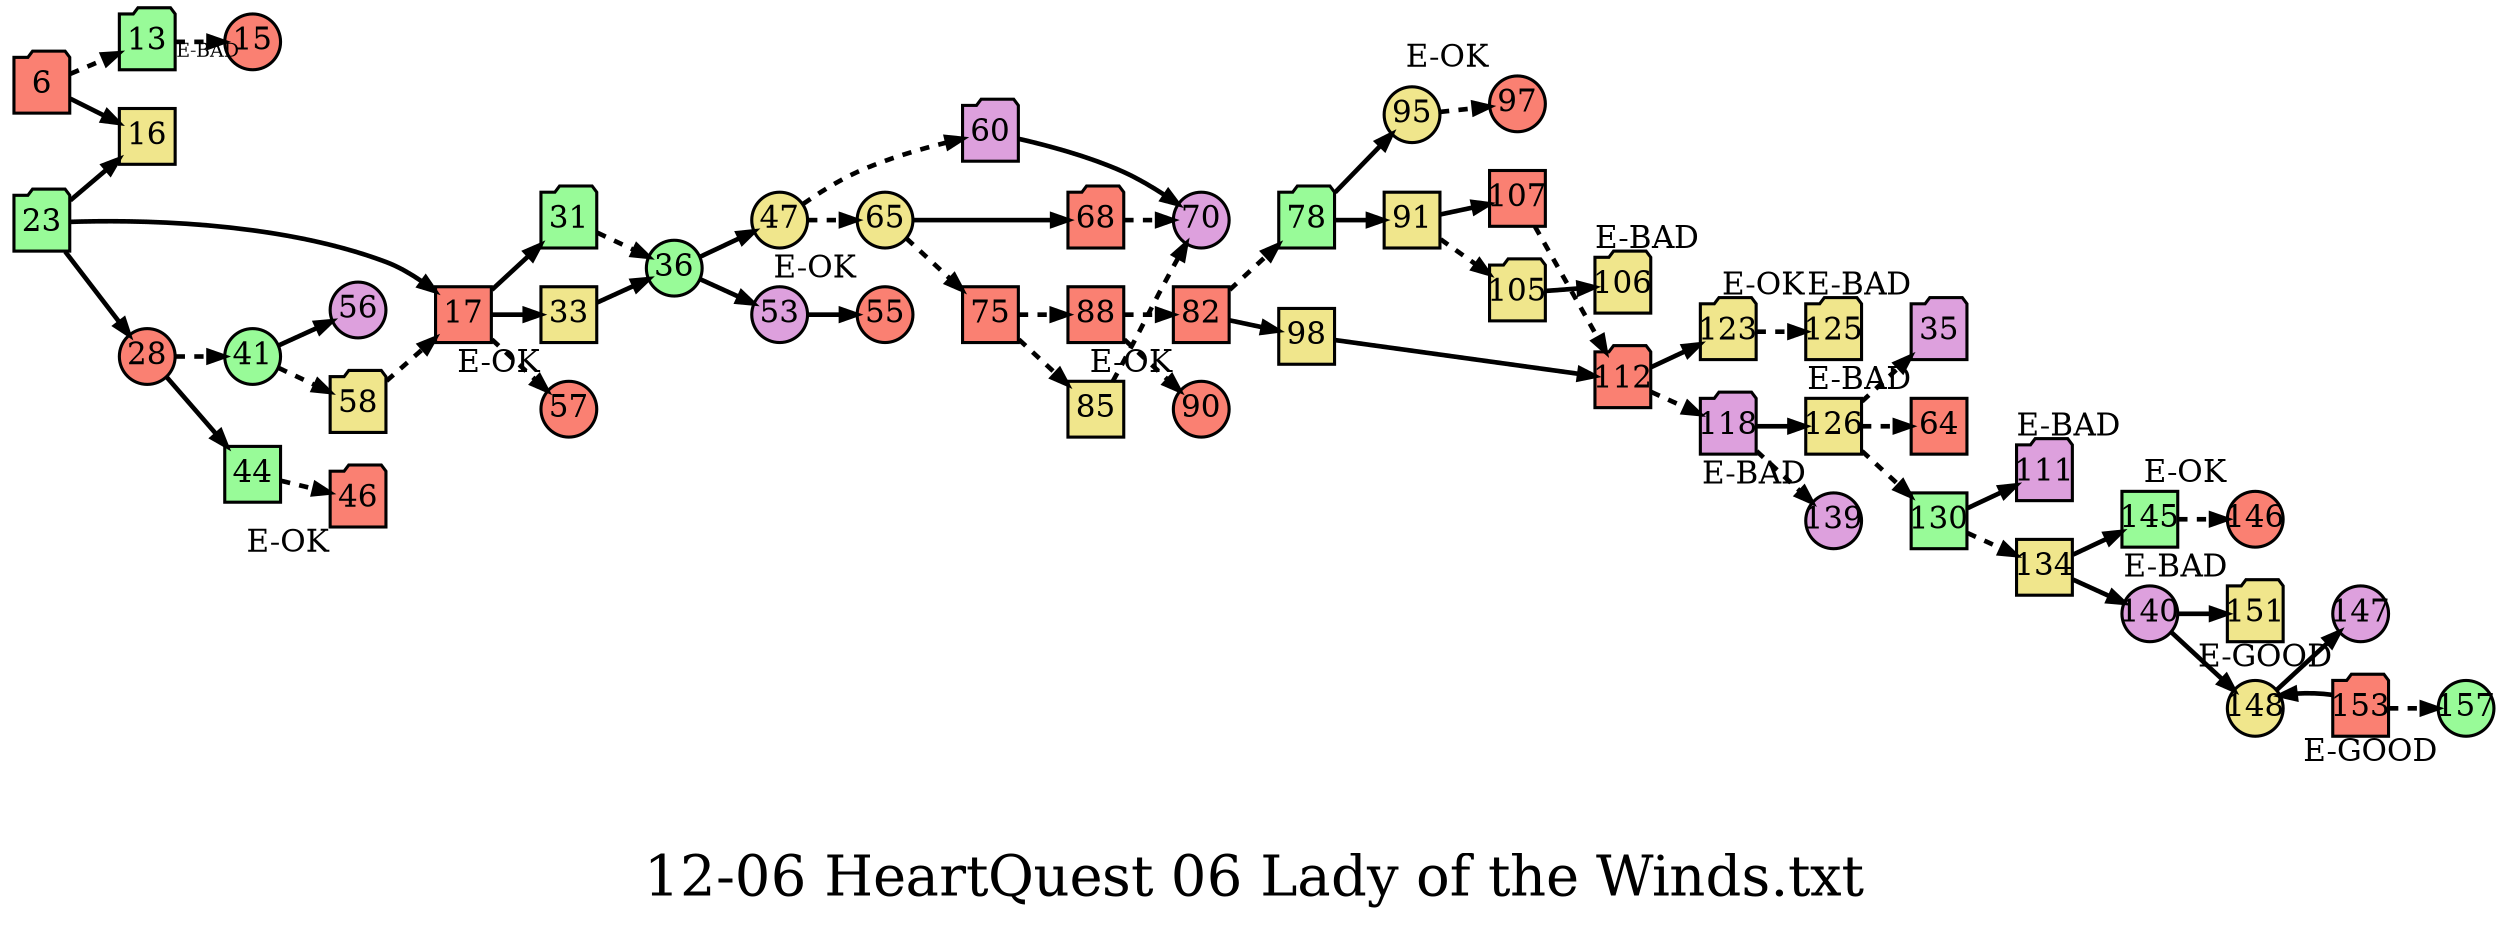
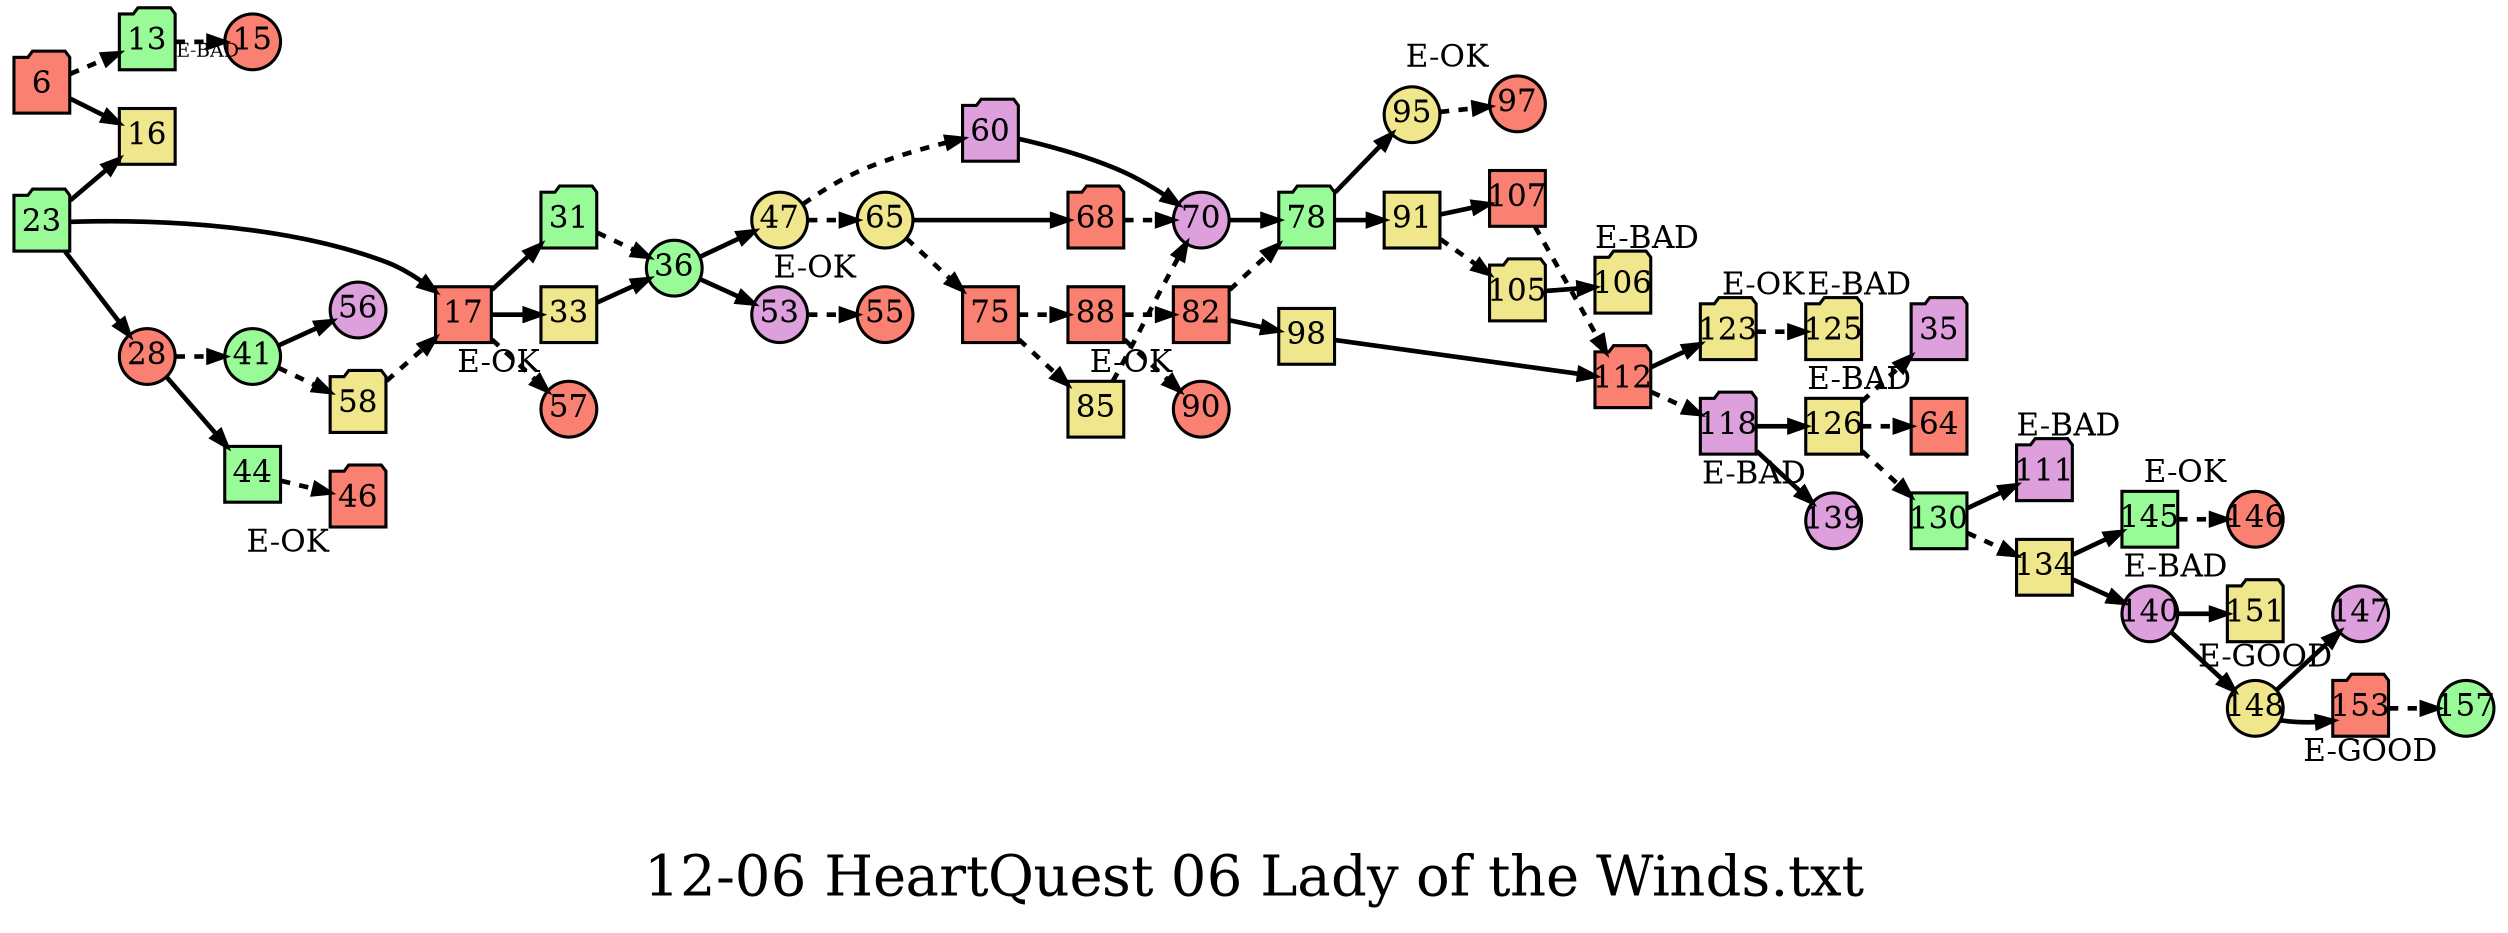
none -> (1246, 220)
(824, 315) -> (824, 315)
(1778, 471) -> (1778, 471)
(2314, 693) -> (2299, 722)
